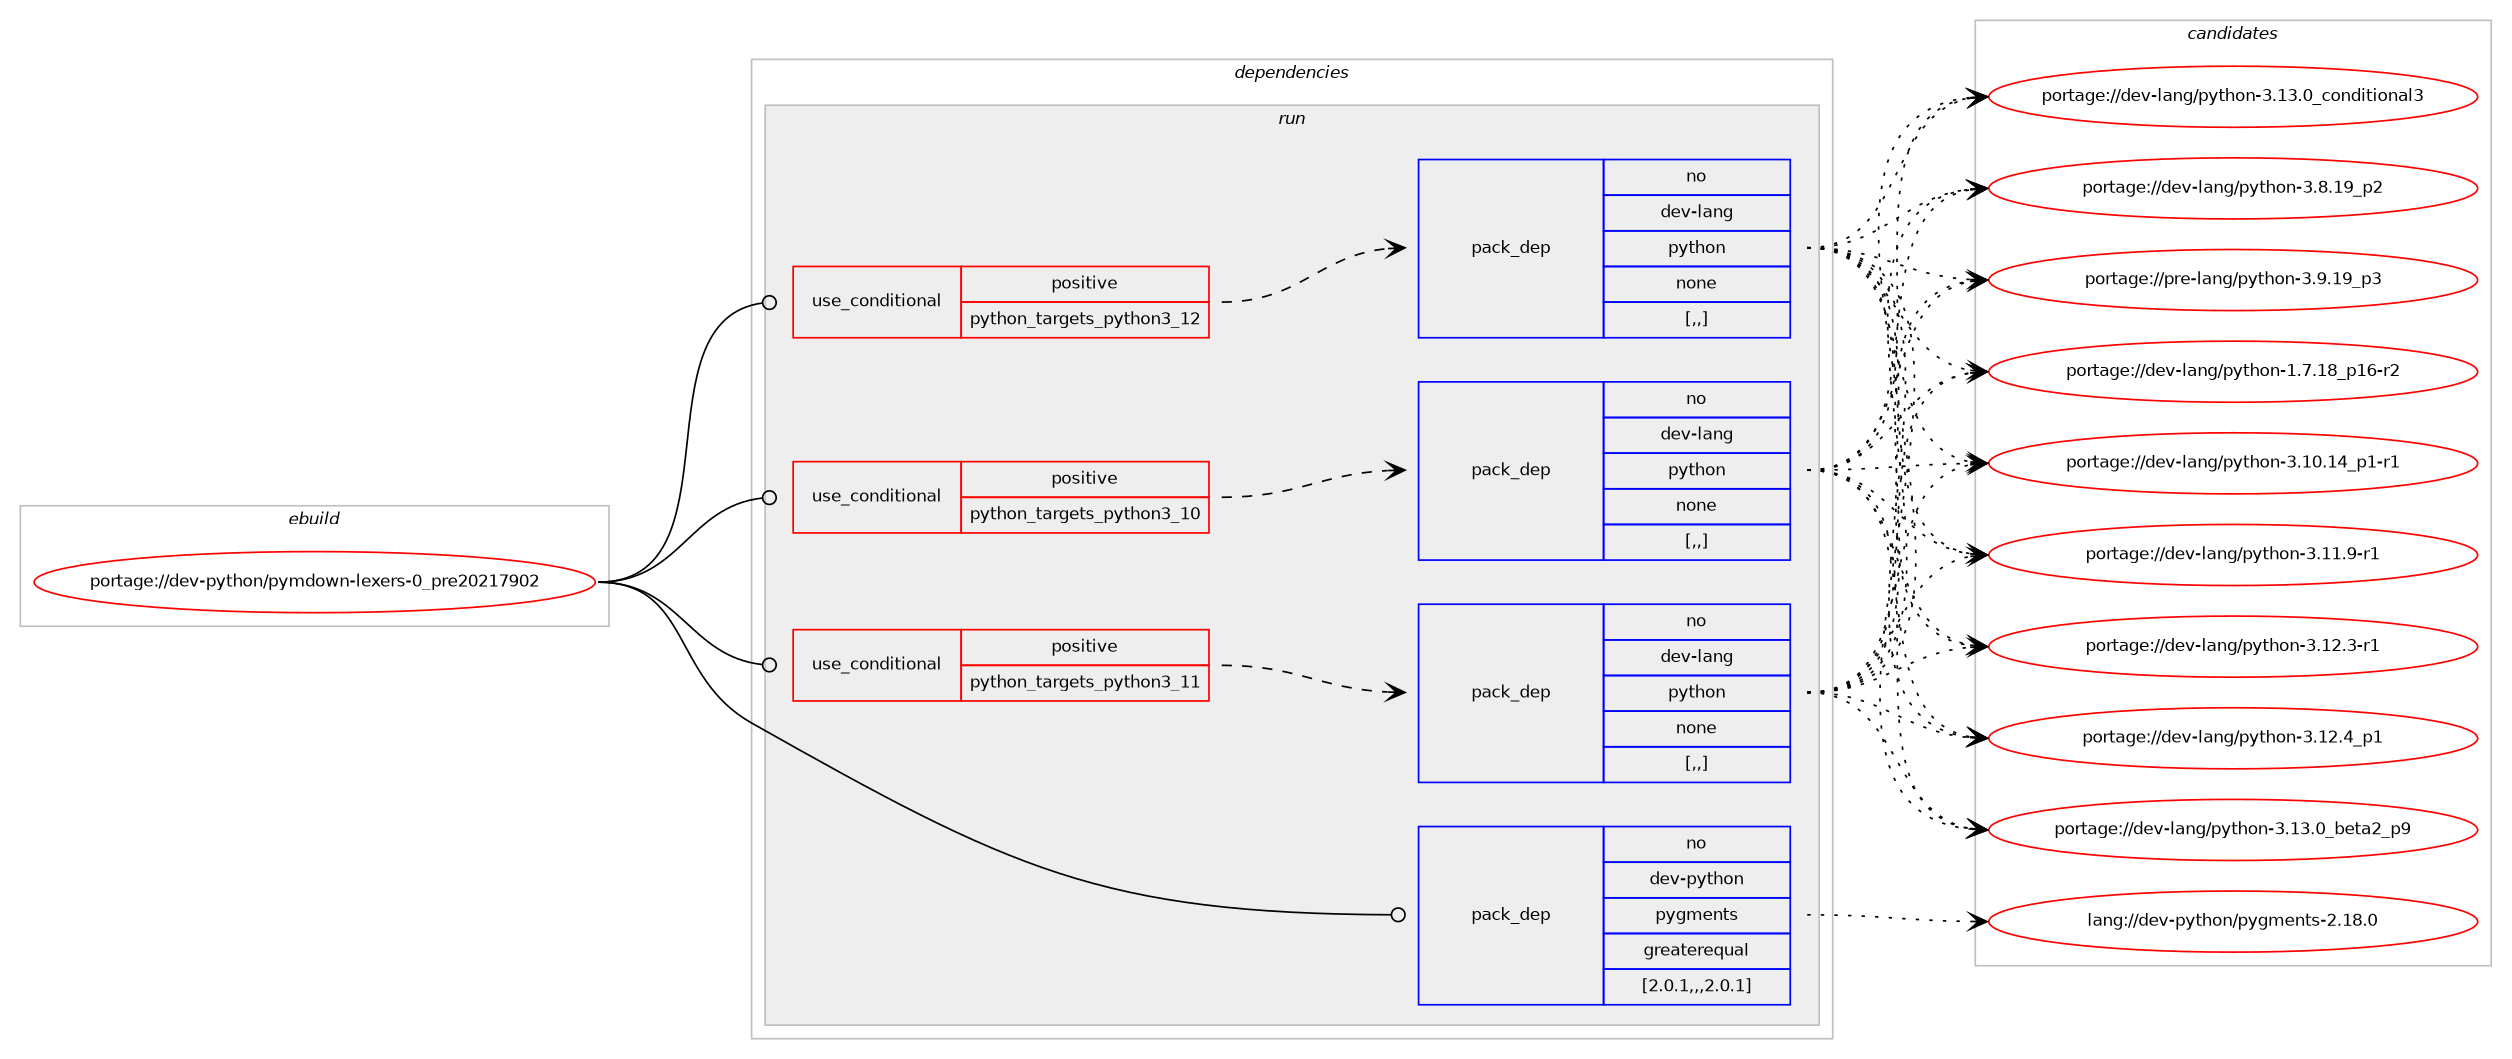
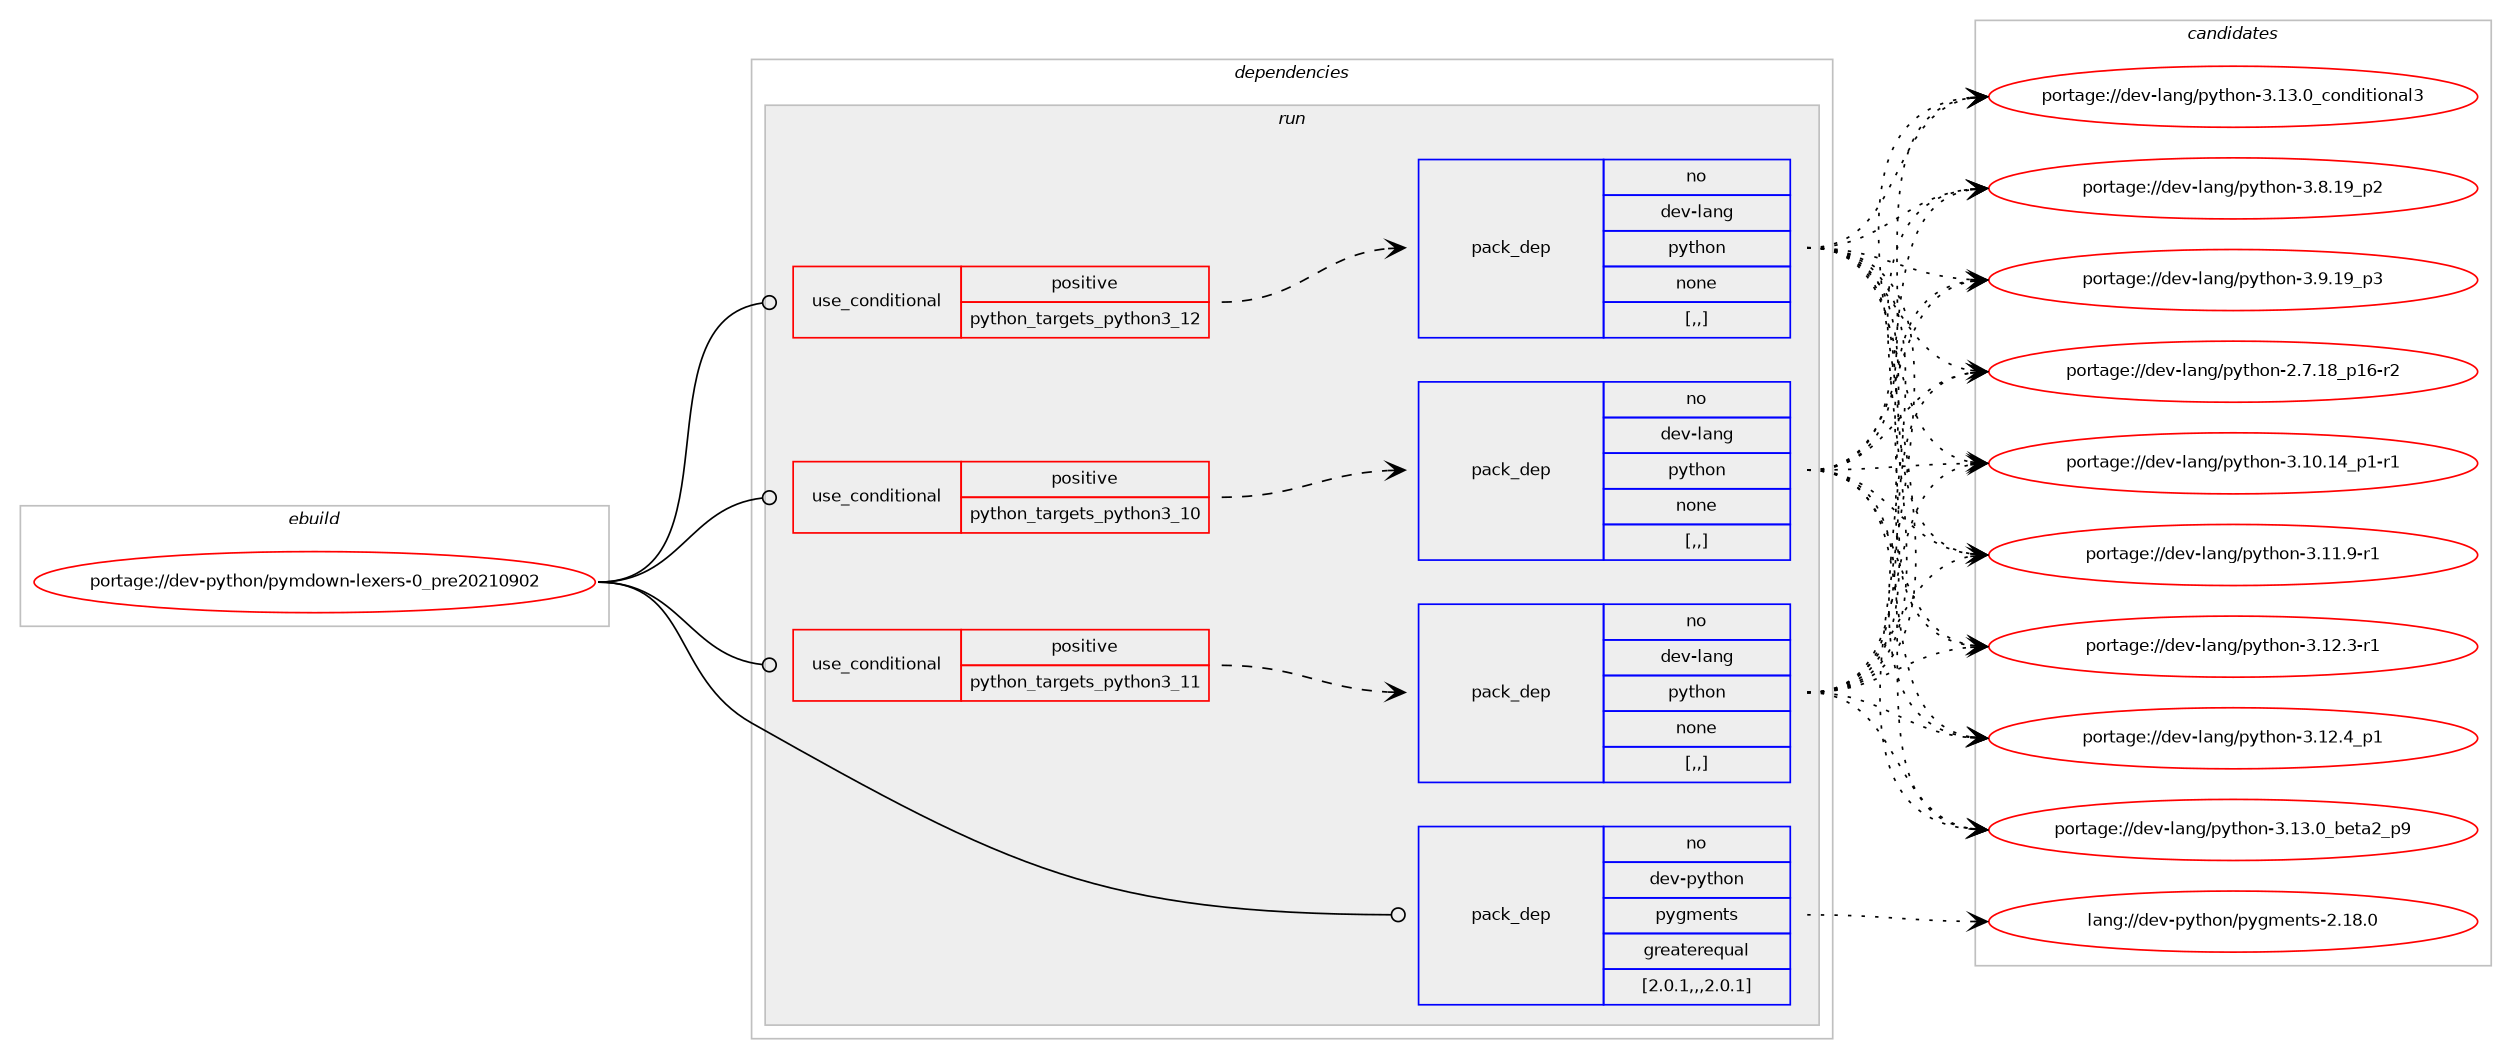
(2233, 280) -> (2233, 280)
(2233, 372) -> (2233, 372)
(315, 582) -> (315, 582)
